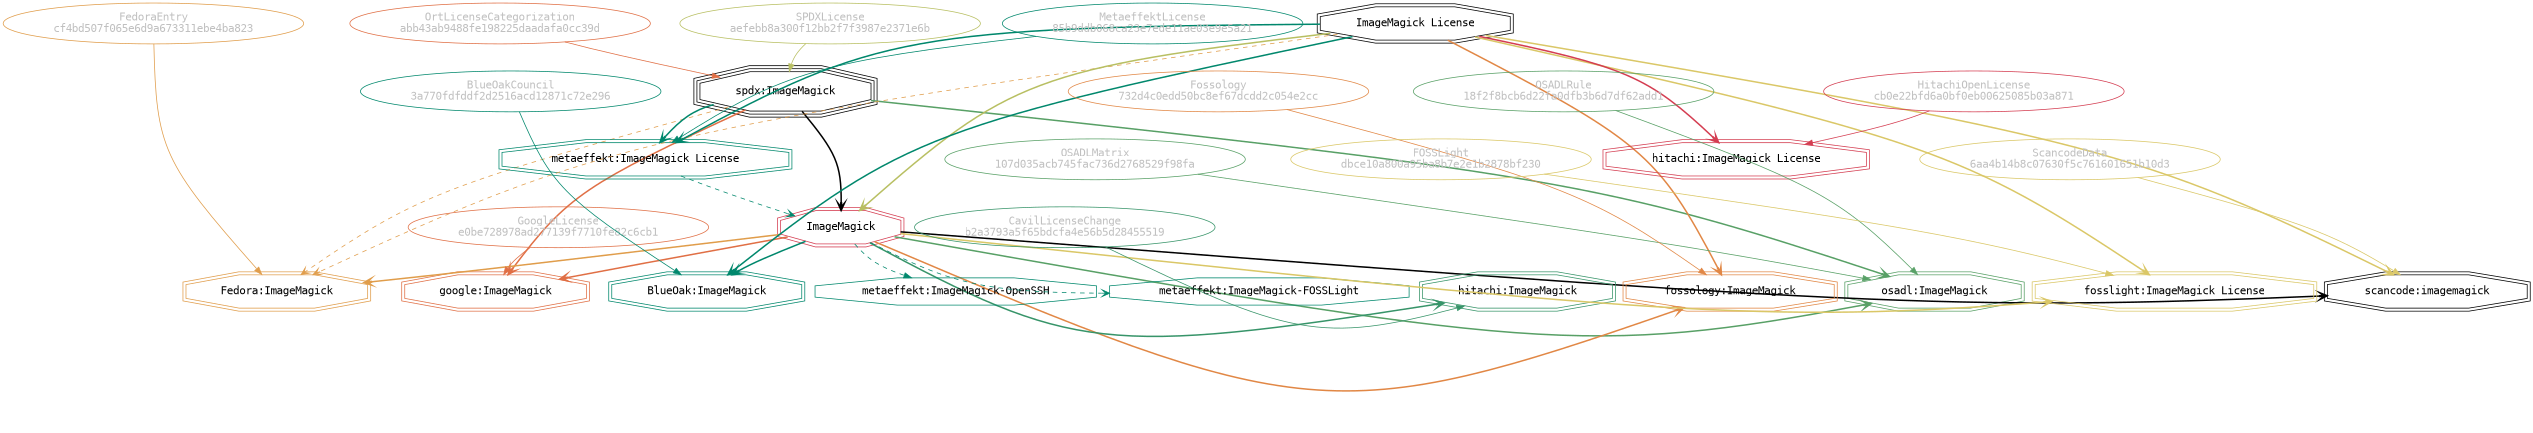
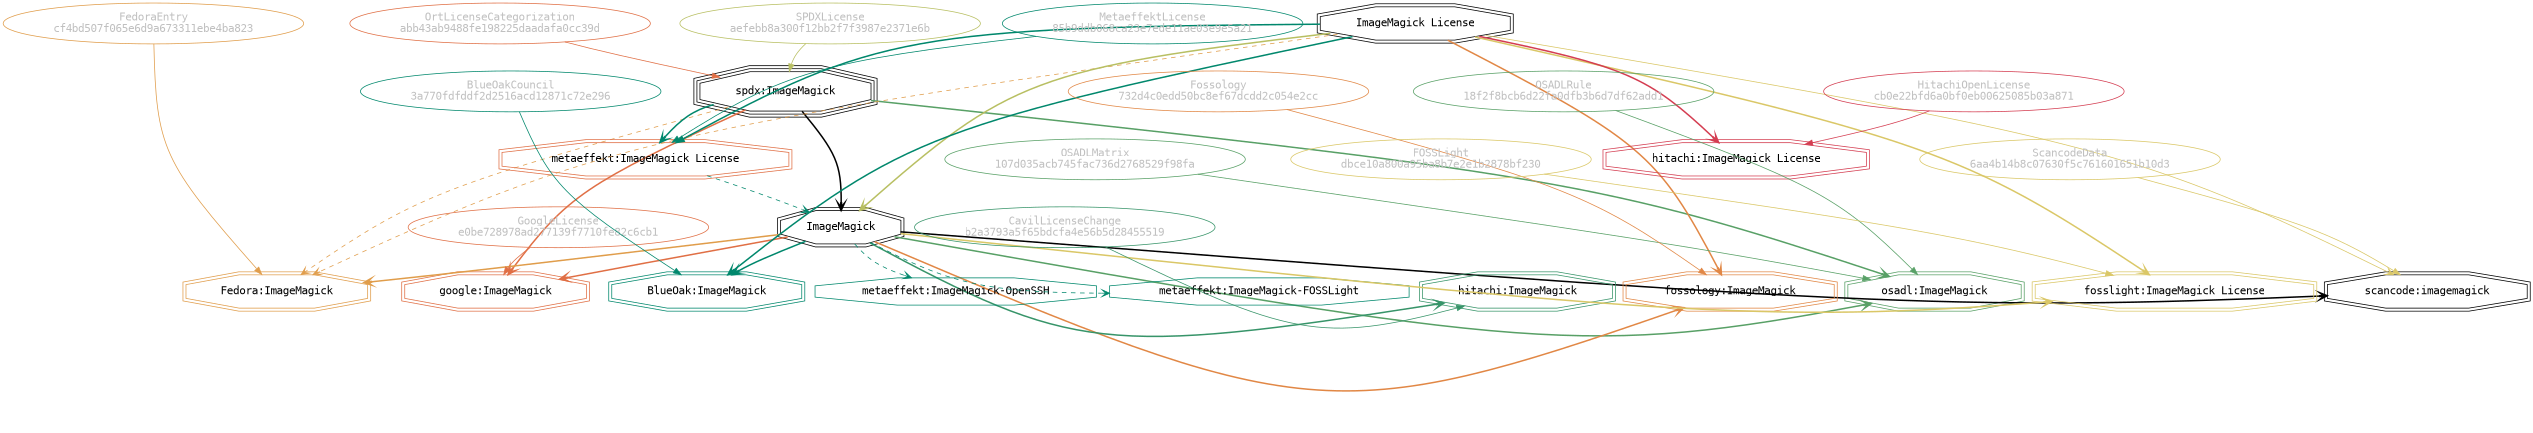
(992, 34) -> (992, 34)
(1946, 118) -> (1946, 118)
(645, 159) -> (645, 159)
(734, 195) -> (755, 192)
(841, 227) -> (841, 227)
(877, 263) -> (877, 263)
